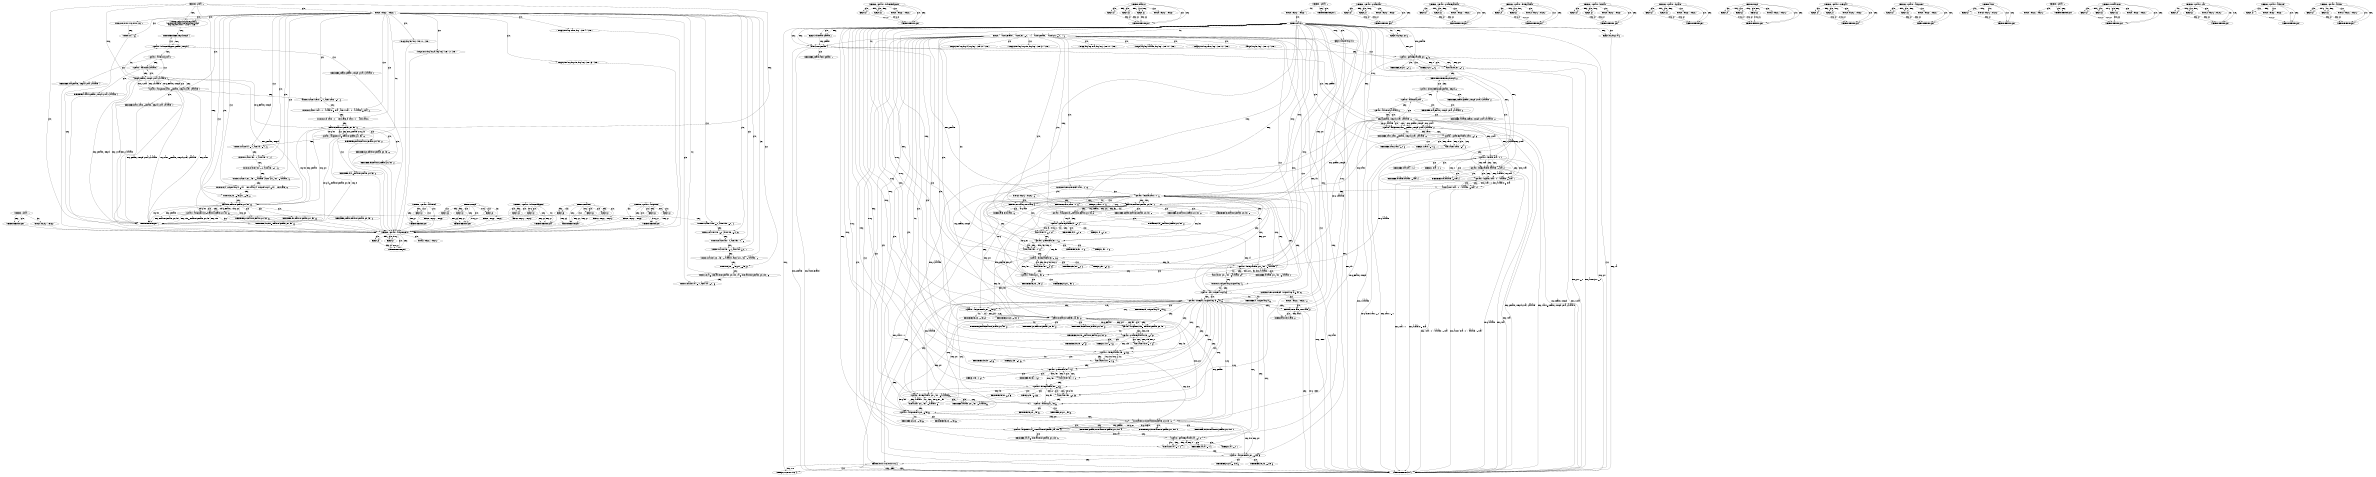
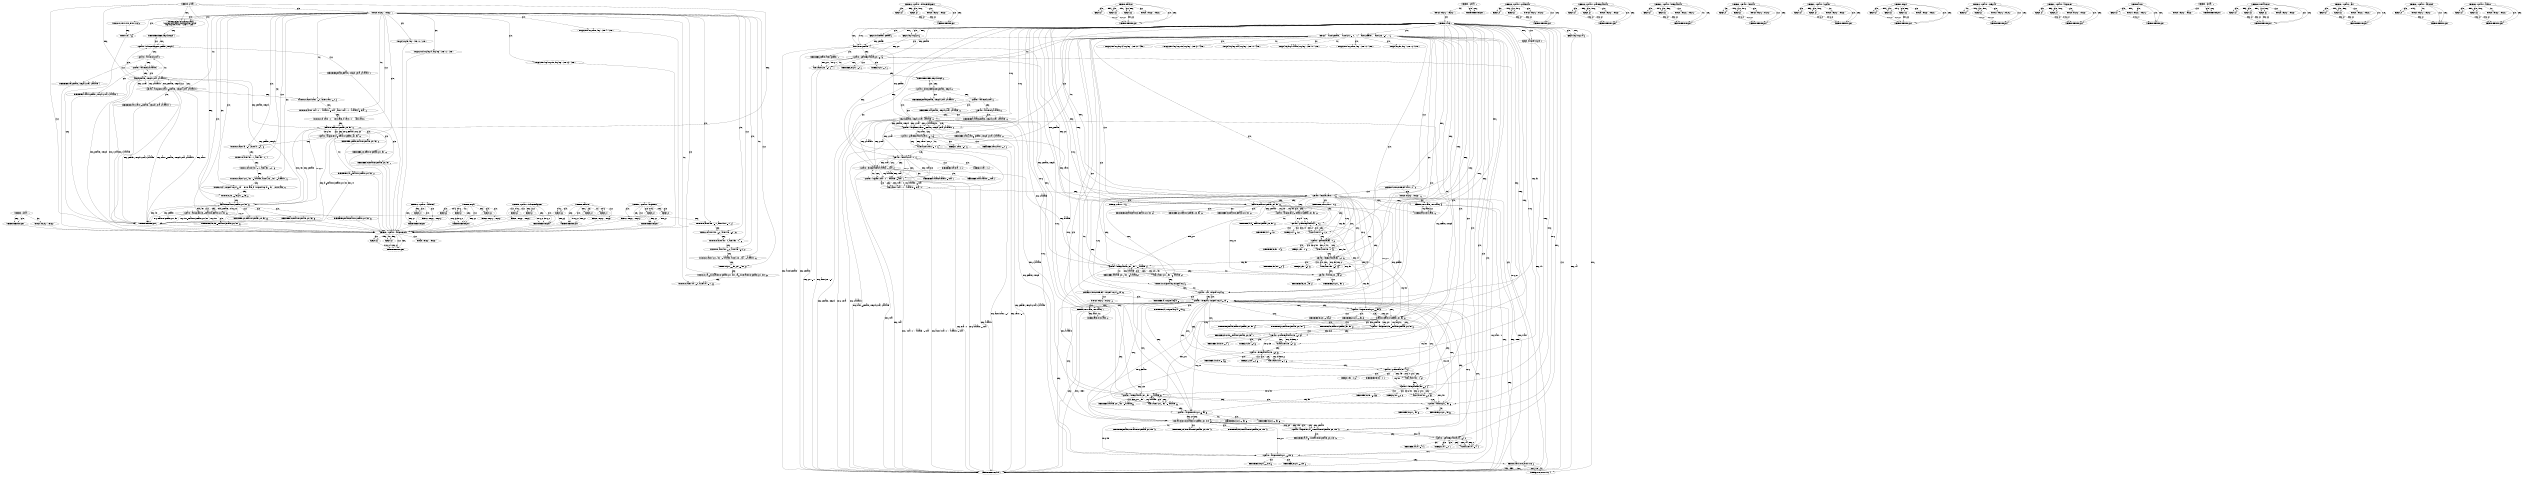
(1133, 341) -> none
